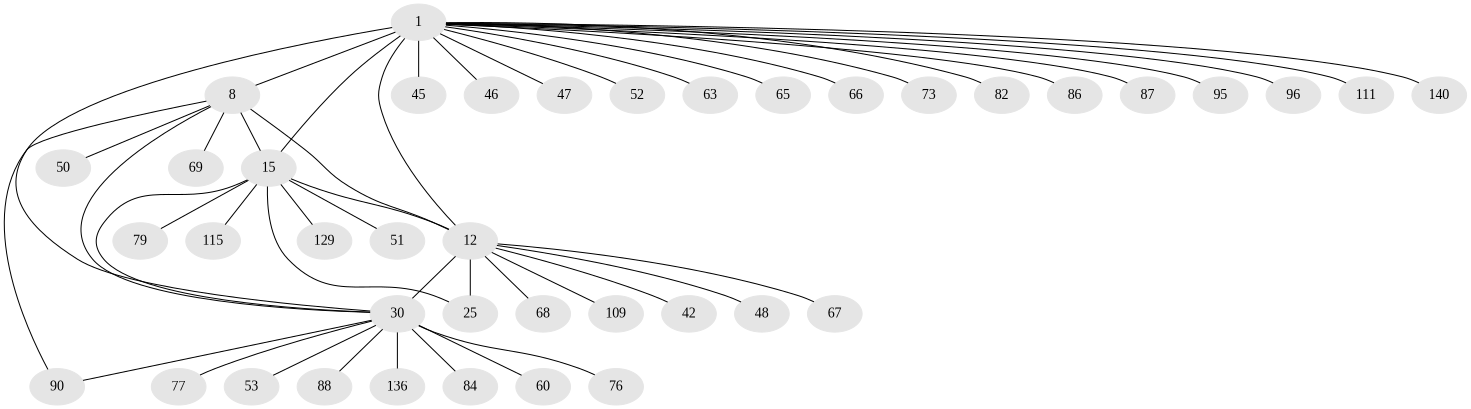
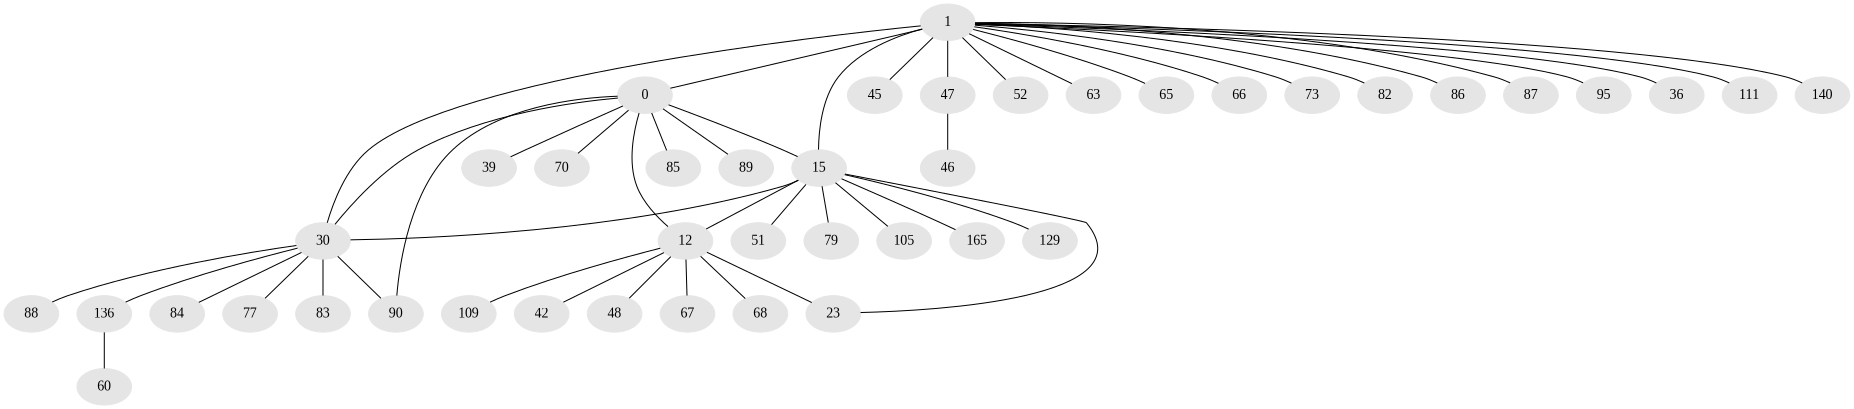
(455, 59) -> (948, 132)
(232, 95) -> (645, 95)
(1293, 95) -> (1677, 95)
(392, 138) -> none
(63, 168) -> (562, 168)
(196, 168) -> (489, 168)
none -> (673, 168)
none -> (746, 168)
(213, 241) -> (977, 241)
none -> (904, 241)
(434, 277) -> none
(470, 314) -> (833, 314)
(470, 350) -> (104, 350)
(252, 387) -> (323, 314)
(616, 387) -> none
